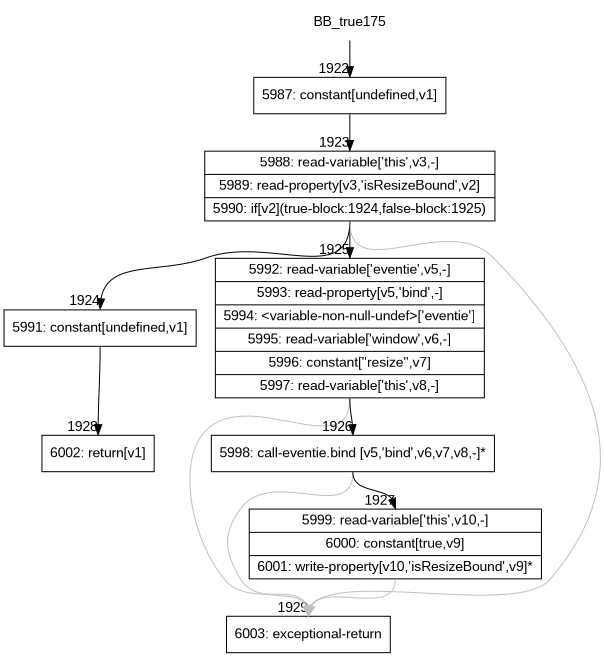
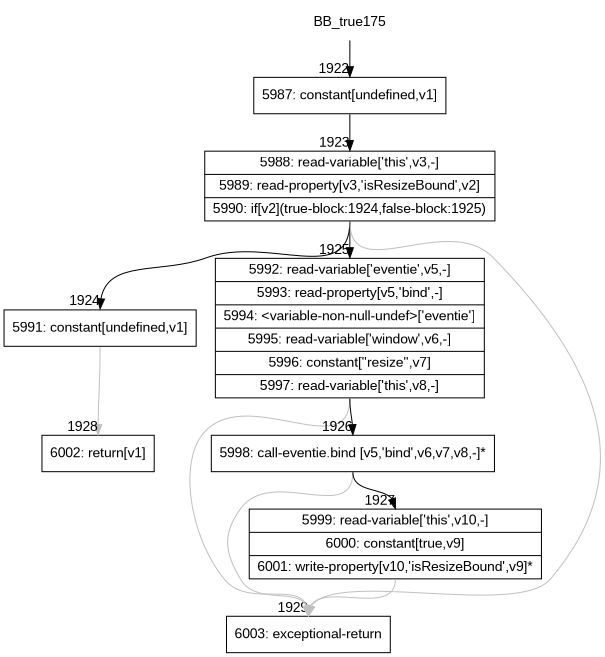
(99, 386) -> (99, 386)
